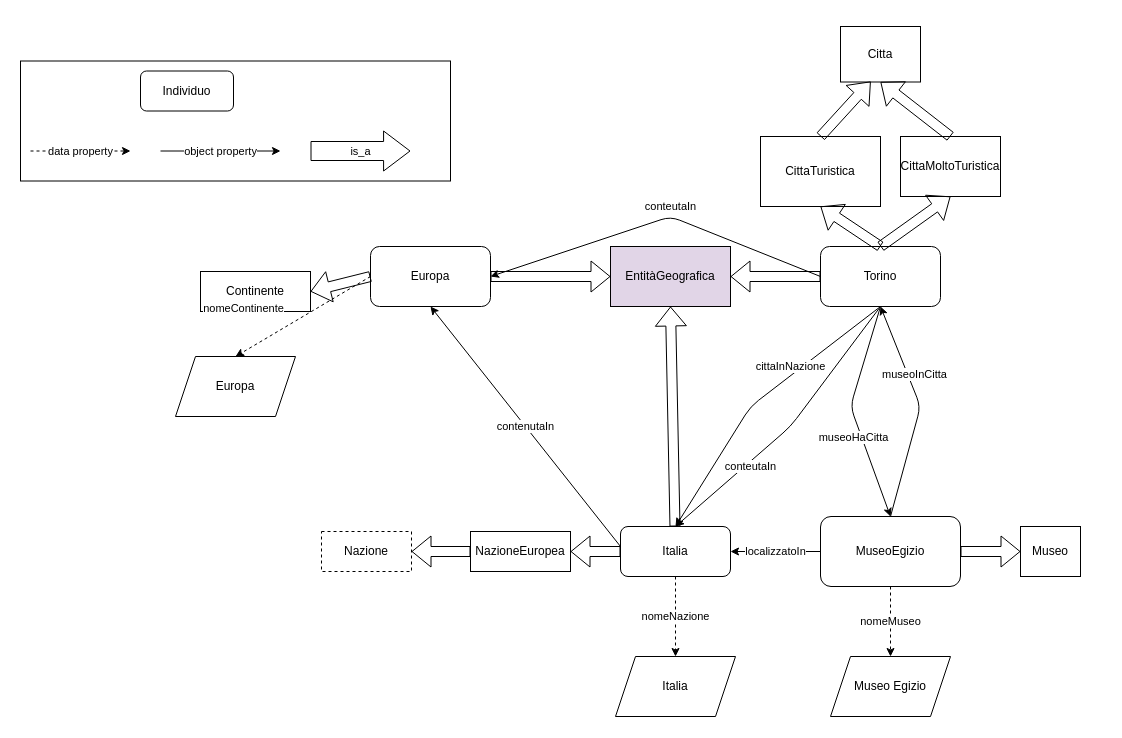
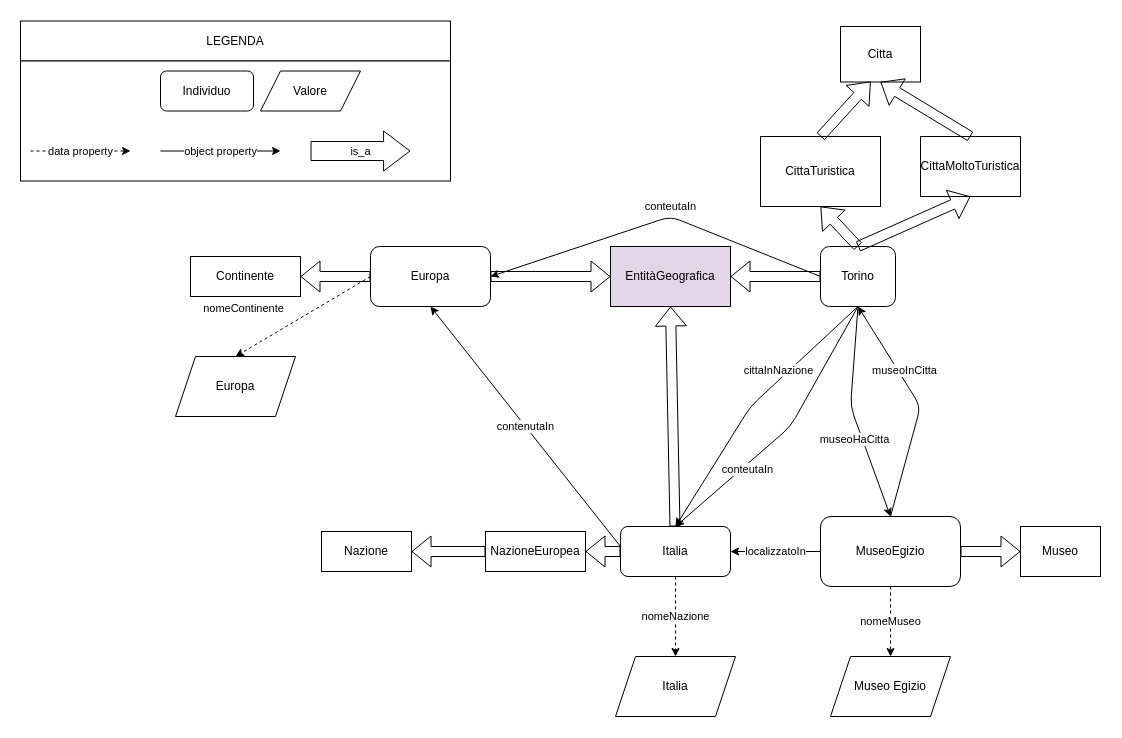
none -> (236, 41)
(187, 91) -> (207, 91)
none -> (311, 91)
(951, 167) -> (971, 167)
(881, 277) -> (858, 277)
(256, 292) -> (246, 277)
(367, 552) -> (367, 552)
(521, 552) -> (536, 552)
(1051, 552) -> (1061, 552)
